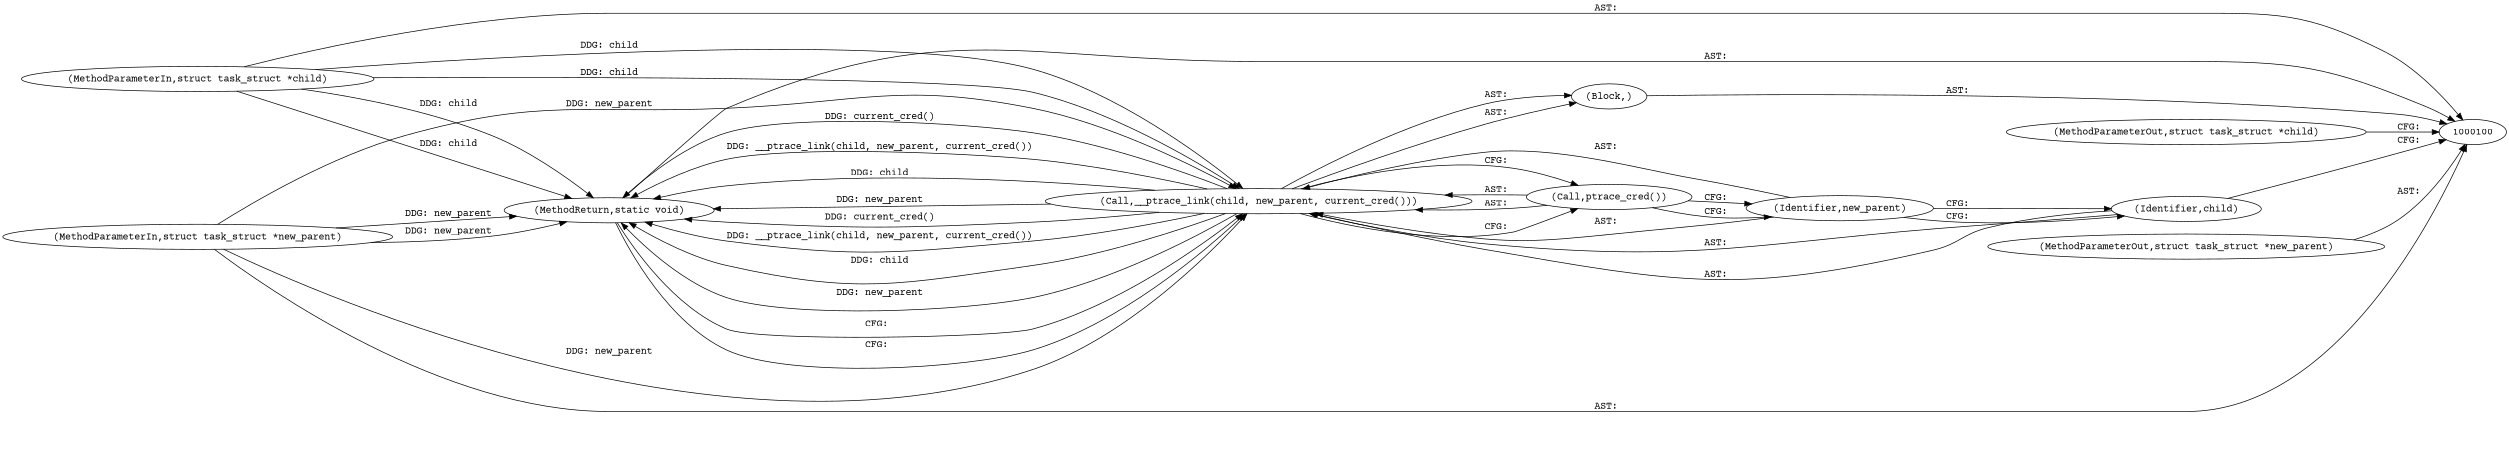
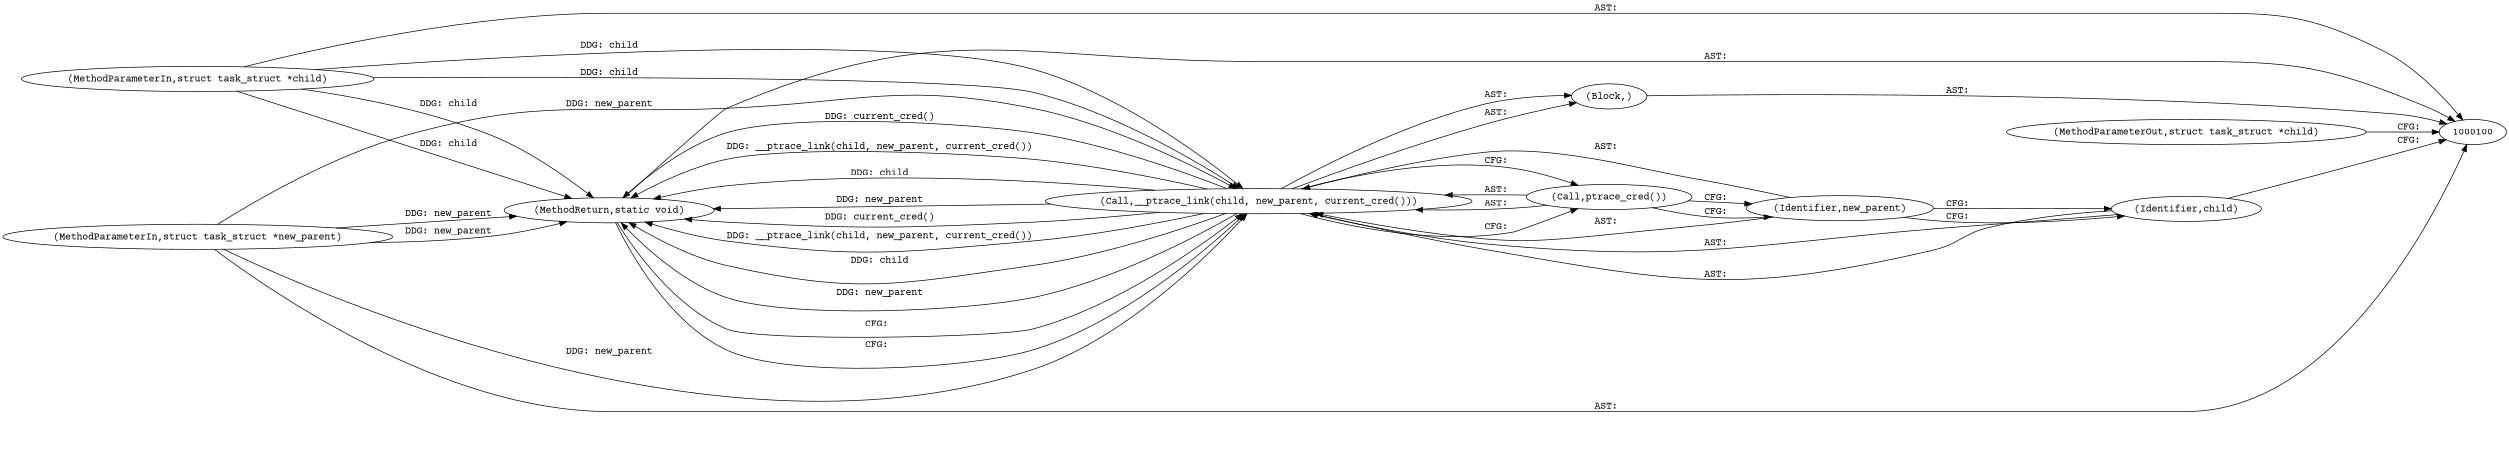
(2186, 247) -> none
